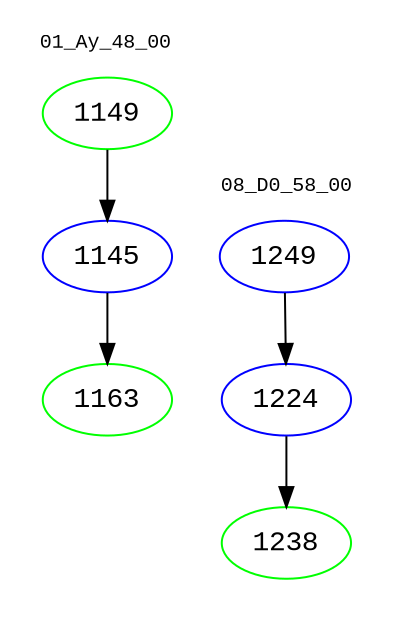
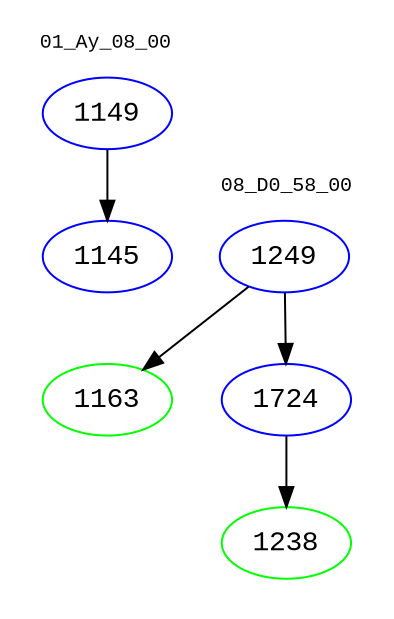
(106, 43) -> (106, 43)
(107, 113) -> (107, 113)
(107, 318) -> (217, 311)
(286, 400) -> (286, 400)
